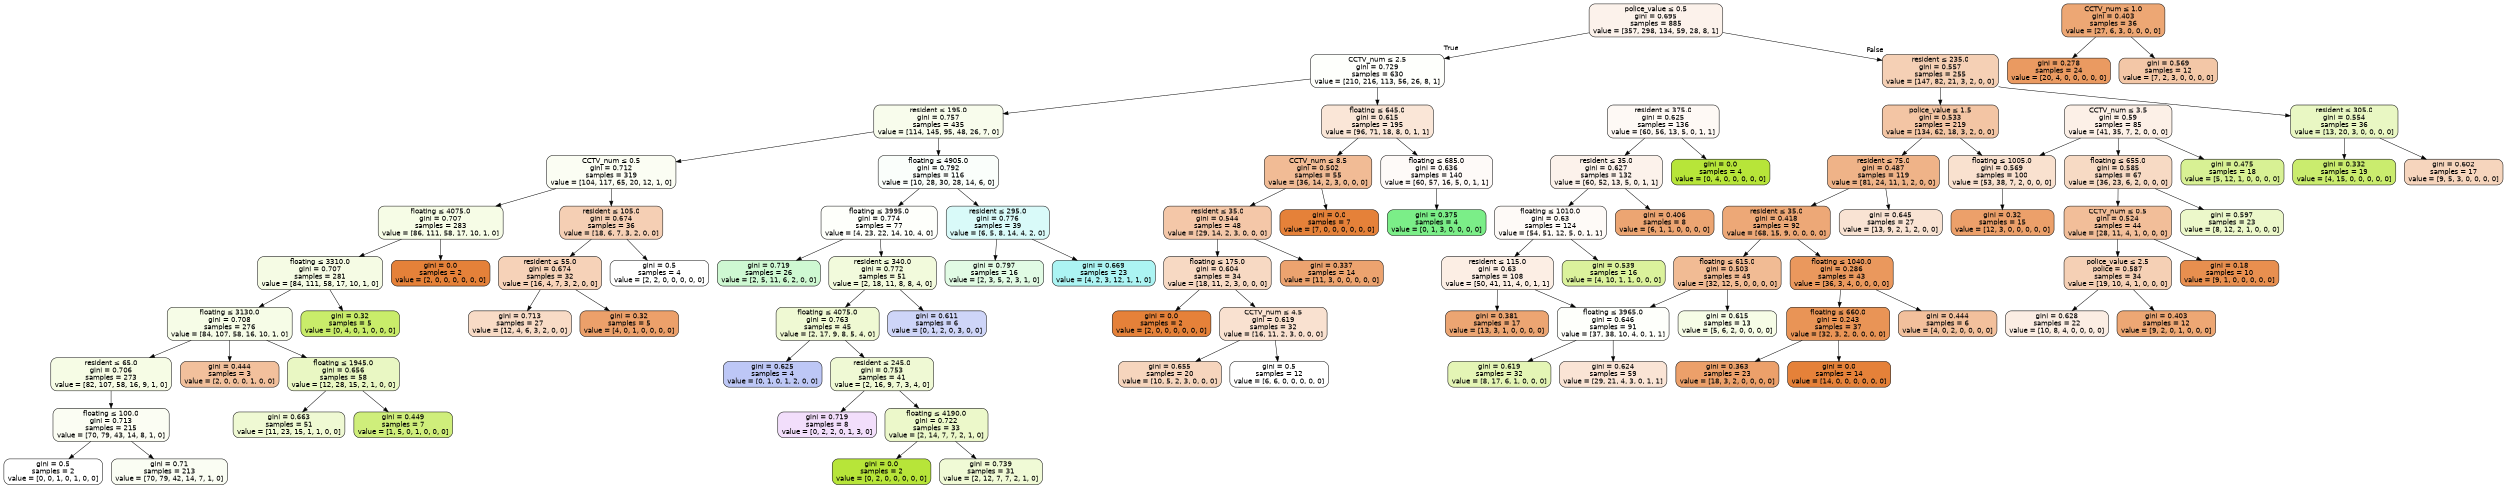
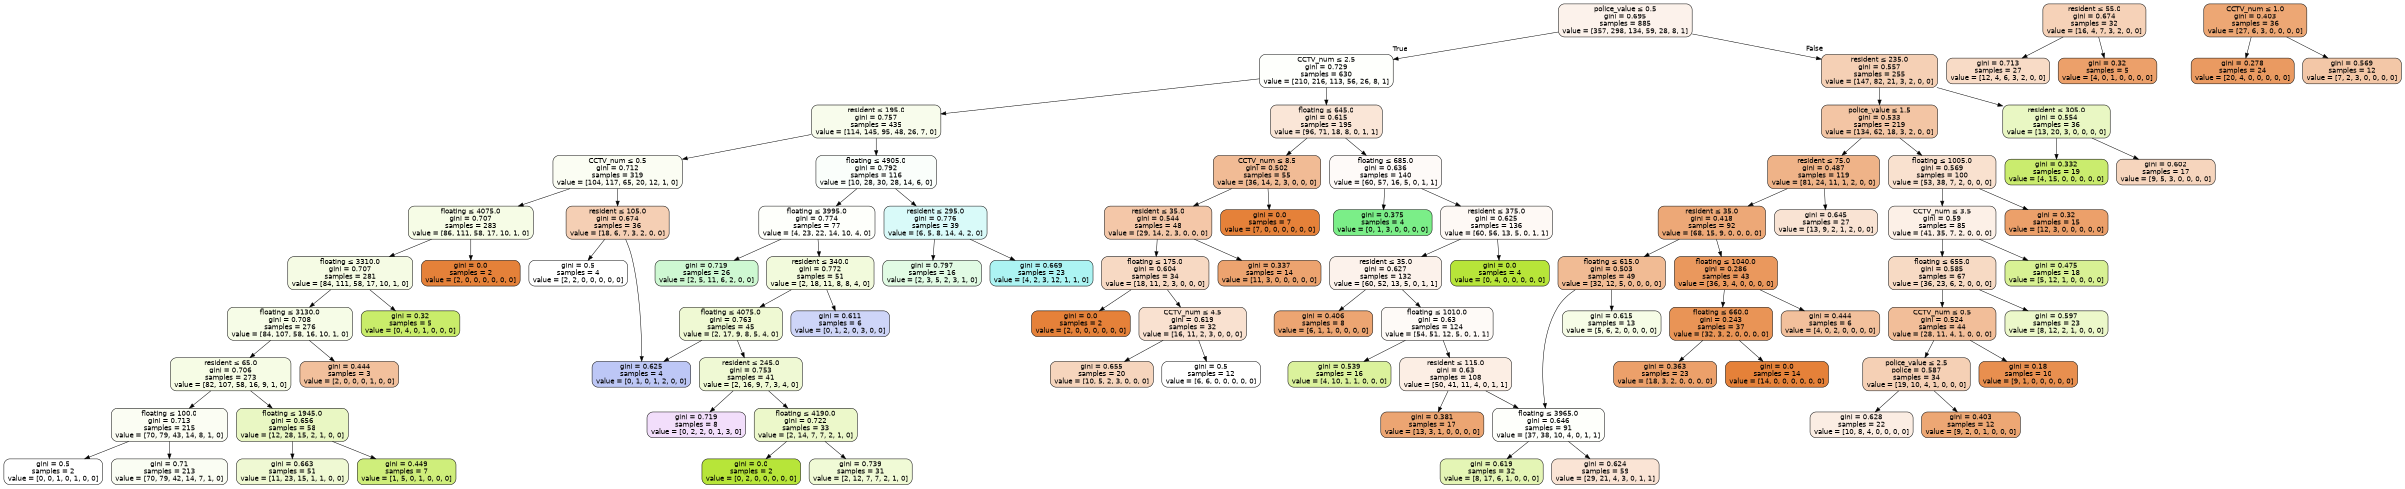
(2062, 146) -> (1942, 195)
none -> (1439, 196)
(583, 246) -> (639, 297)
(284, 348) -> (260, 398)
